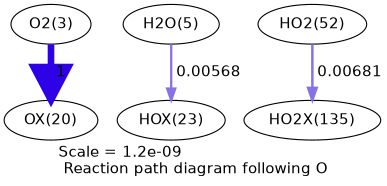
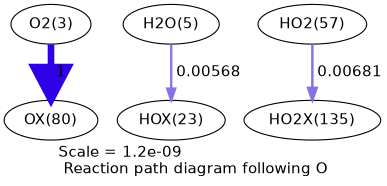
(312, 24) -> (312, 24)
(51, 120) -> (51, 120)
